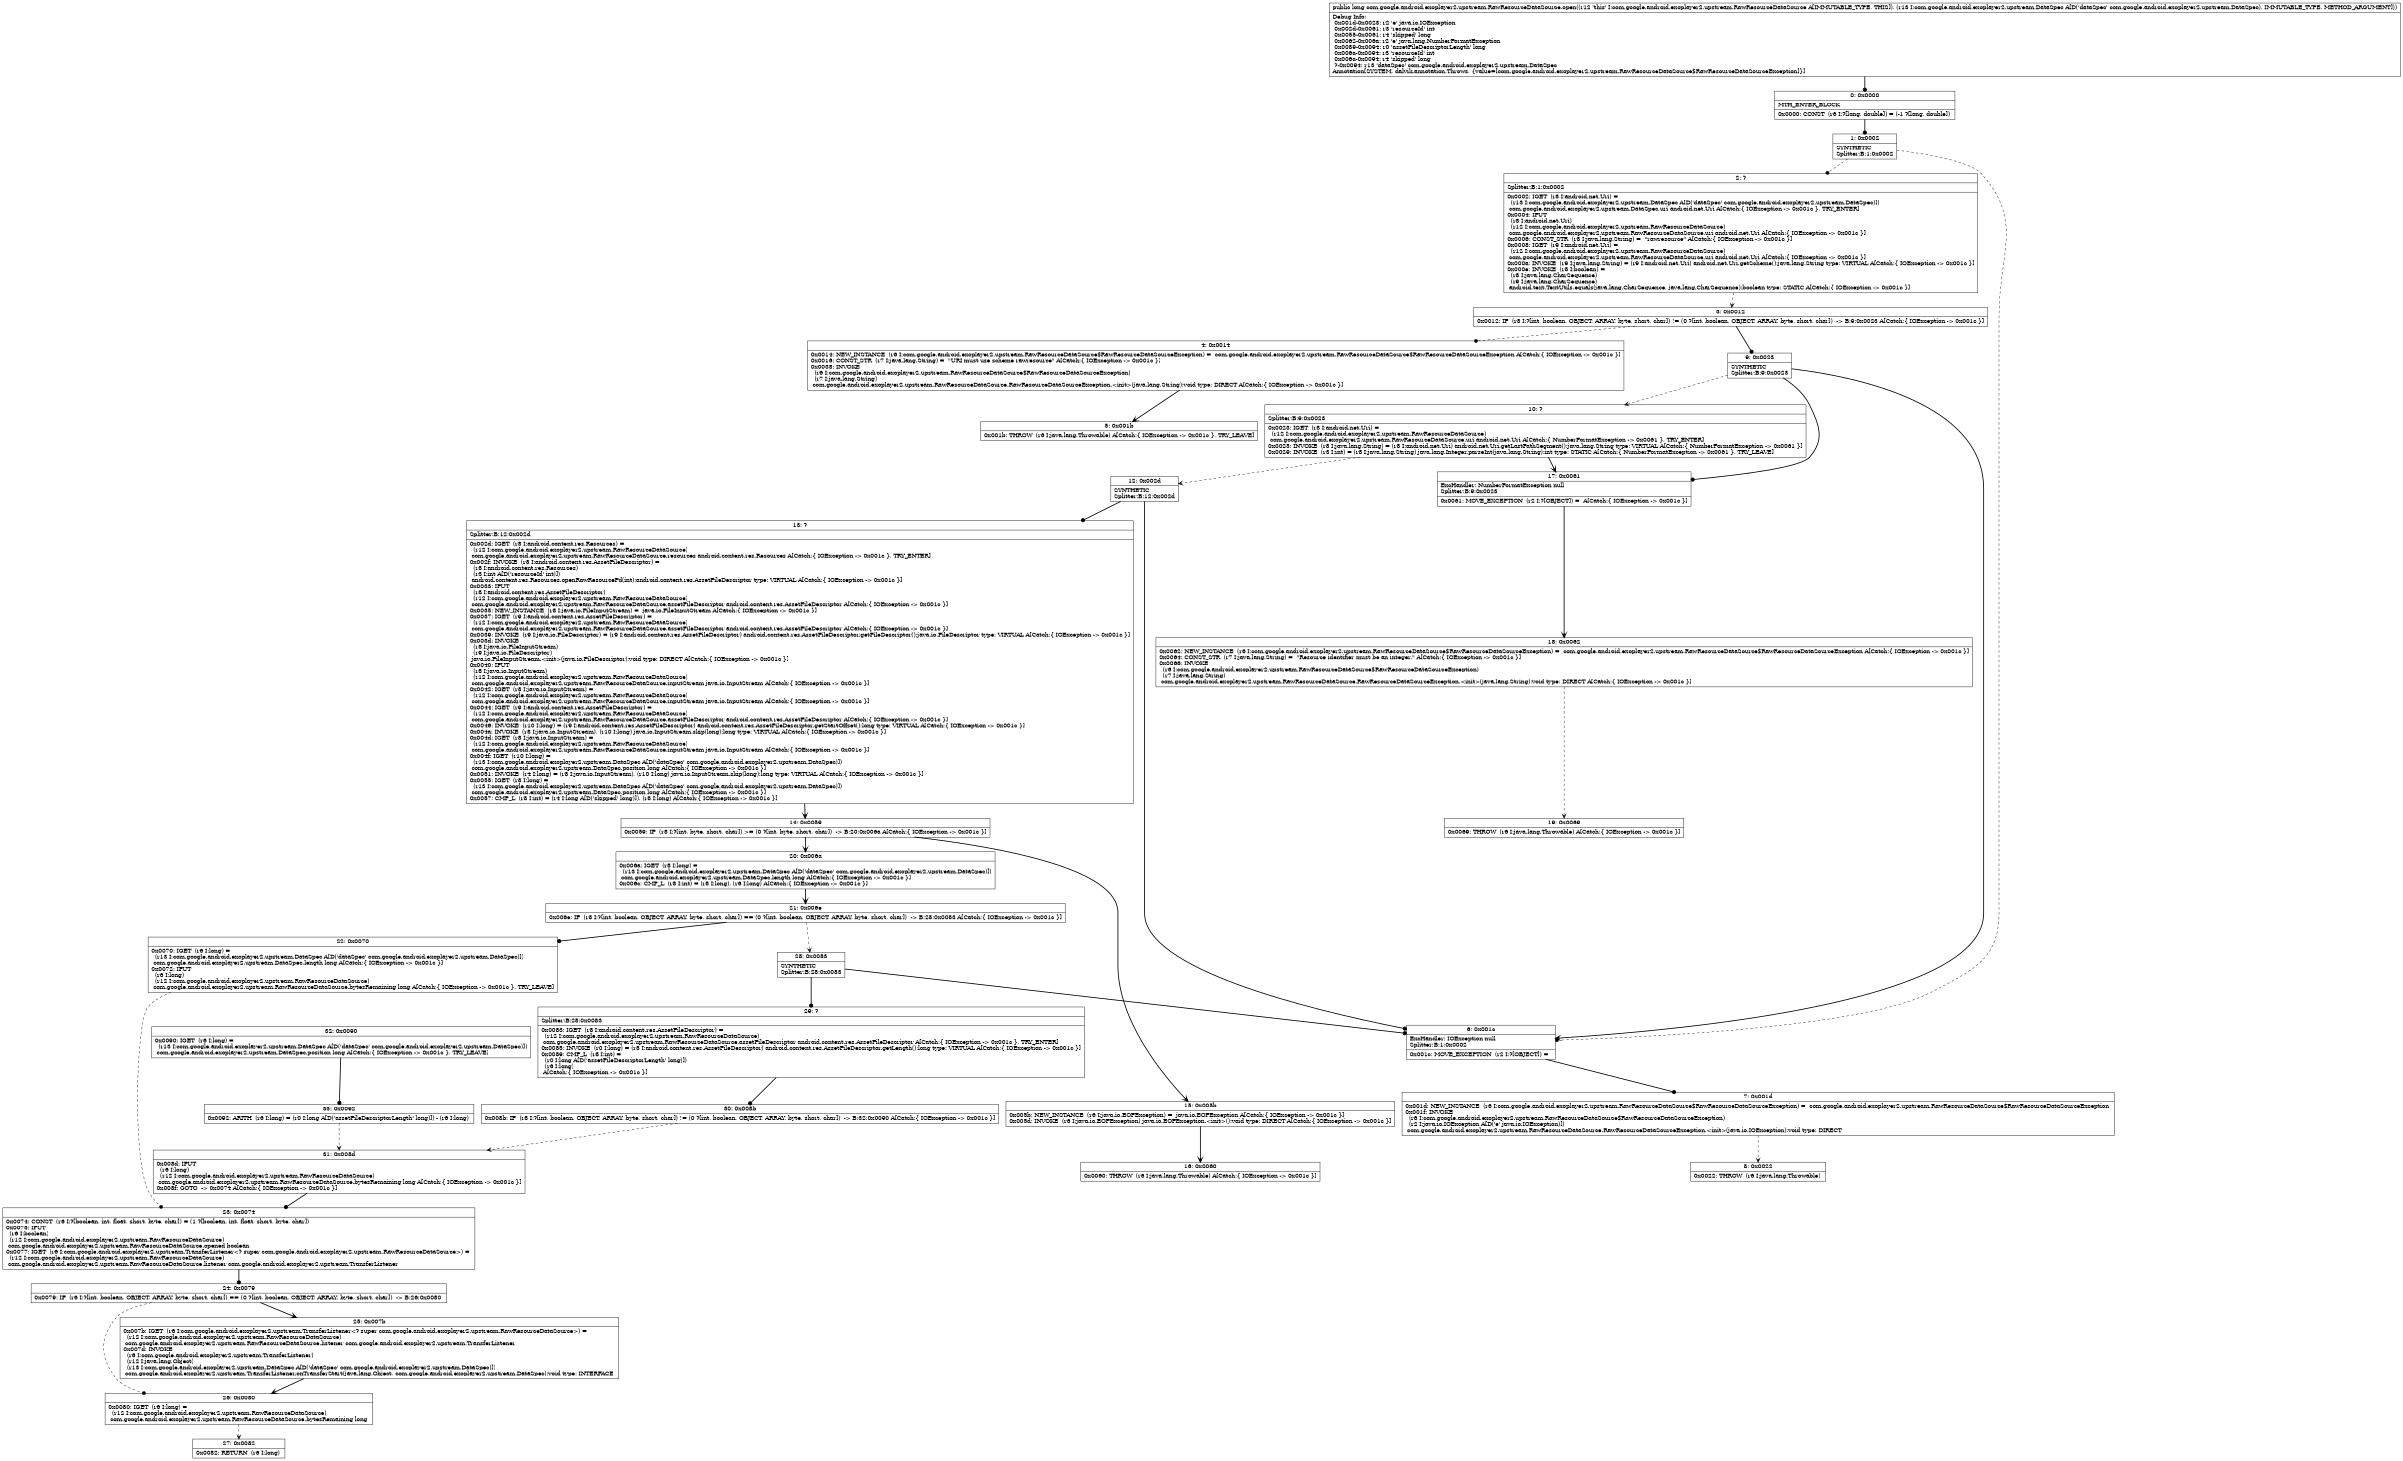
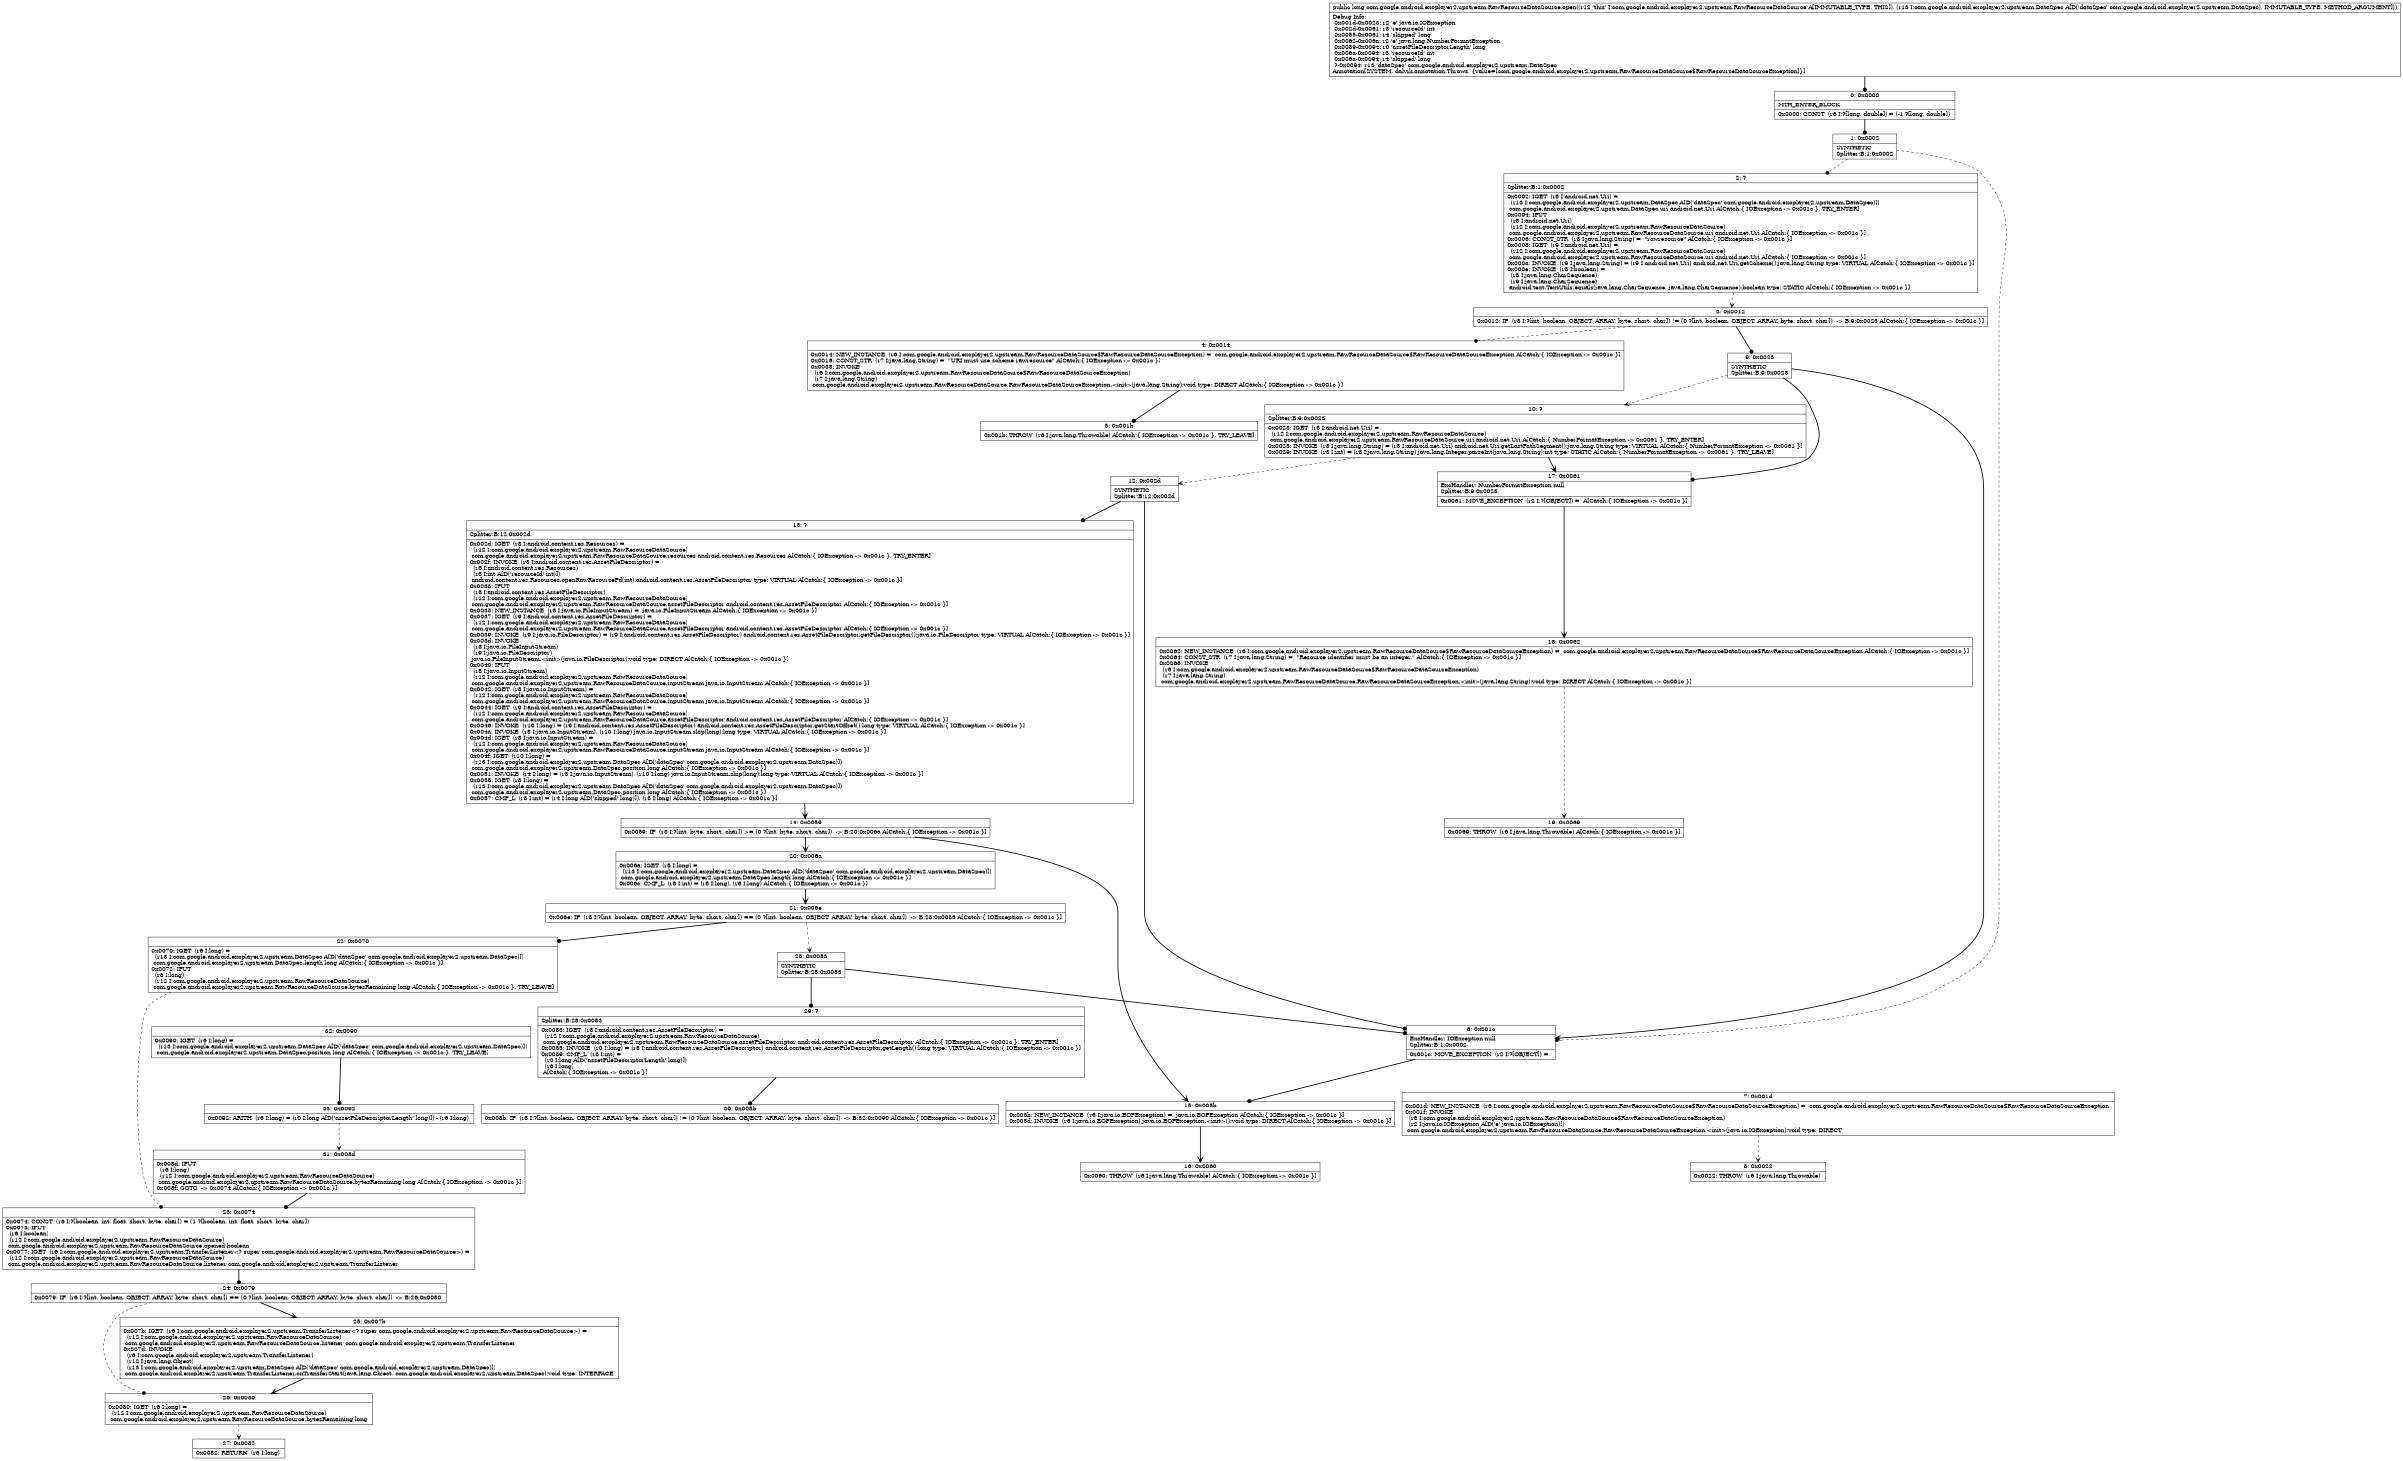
(1158, 405) -> (1158, 405)
(1609, 1075) -> (1333, 1080)
(584, 1136) -> none
